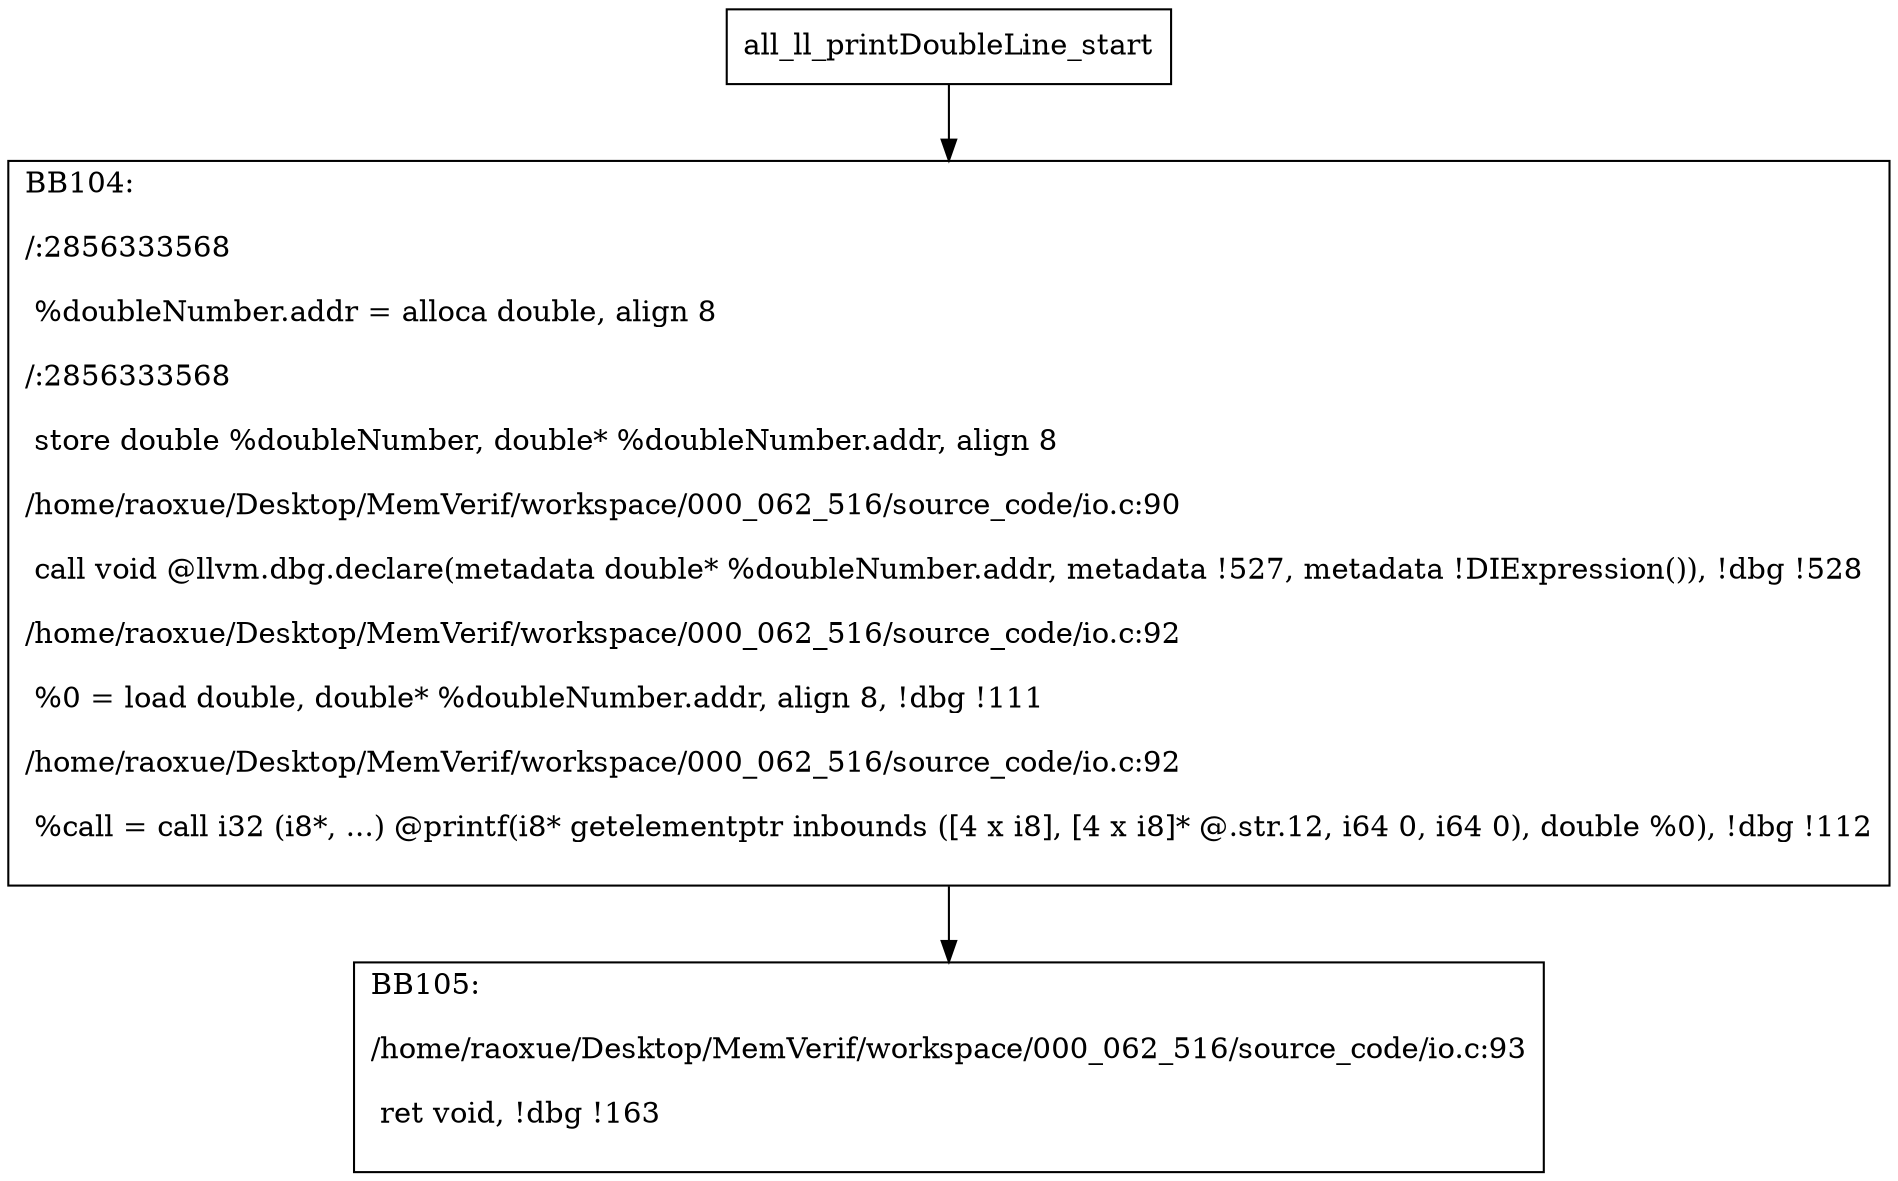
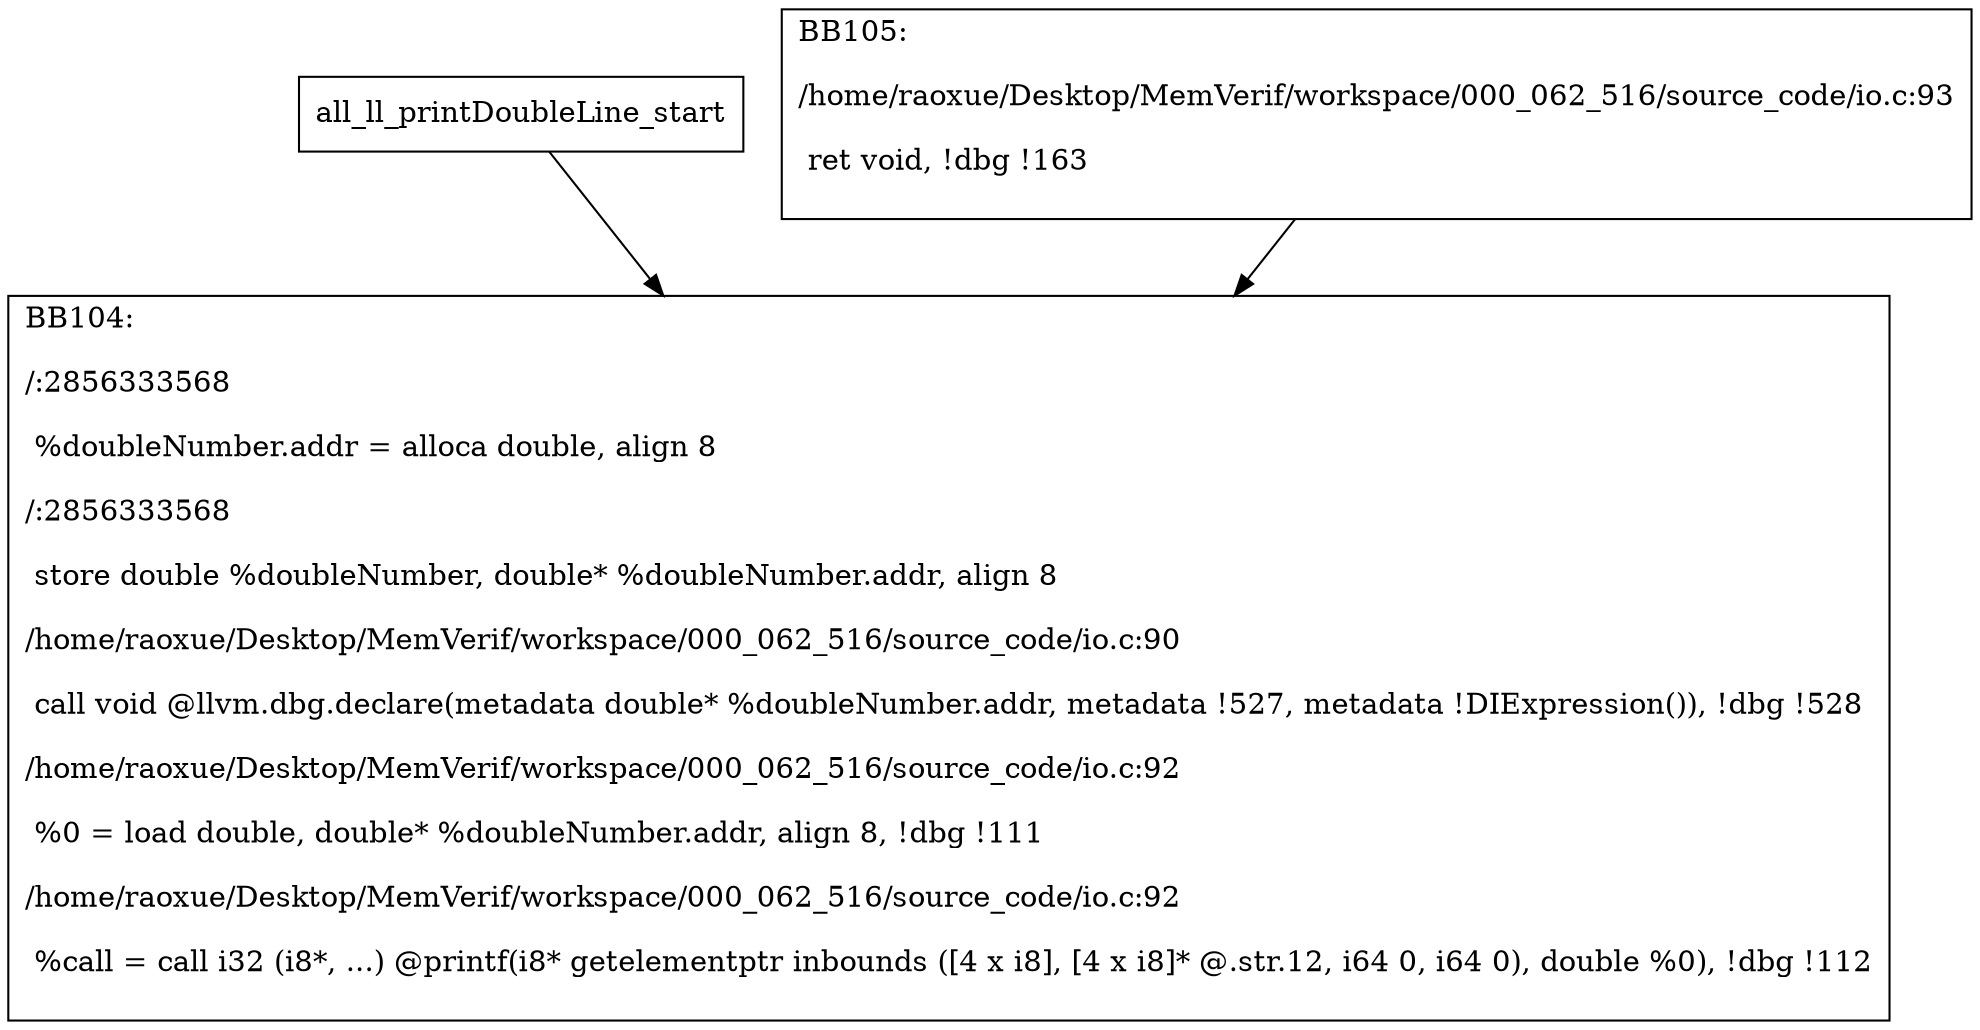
(949, 913) -> (1271, 249)
